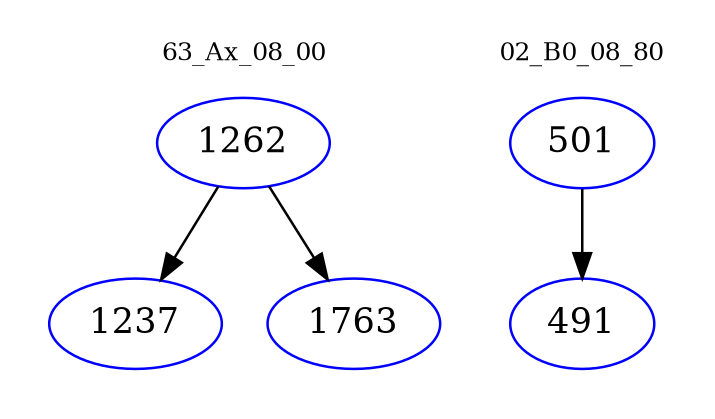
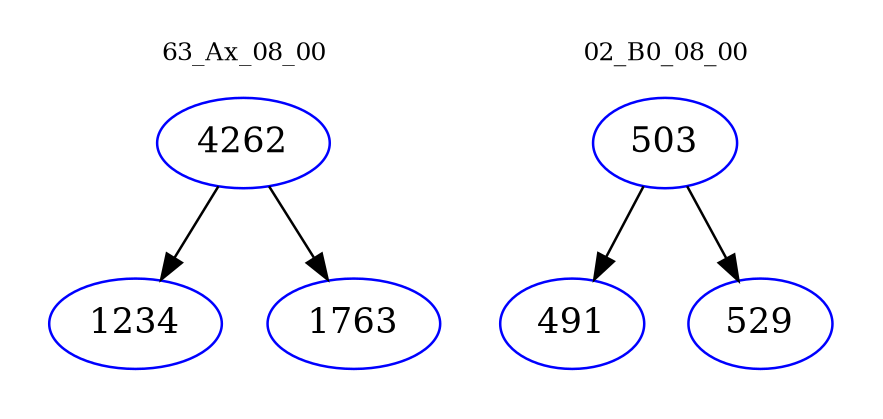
(582, 54) -> (666, 54)
(243, 143) -> (243, 143)
(582, 143) -> (665, 143)
(136, 324) -> (136, 324)
none -> (760, 324)
